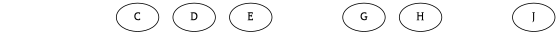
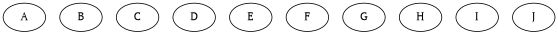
none -> (24, 17)
none -> (81, 17)
none -> (307, 17)
none -> (477, 17)
